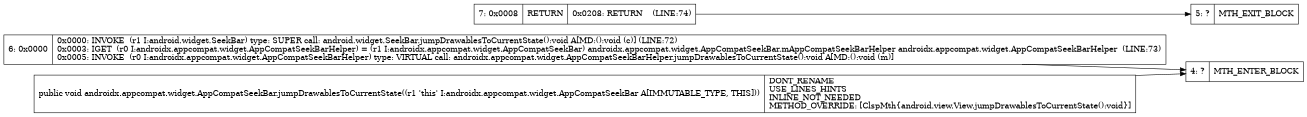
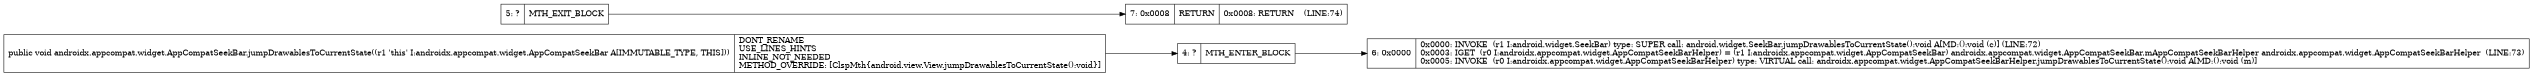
(632, 14) -> (1283, 14)
(941, 14) -> (864, 14)
(1101, 67) -> (1328, 53)
